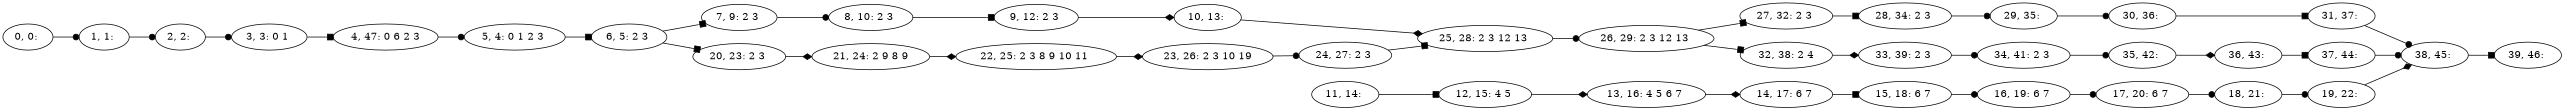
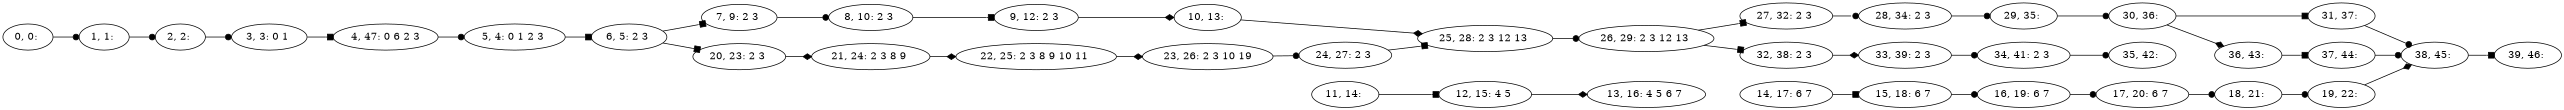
(1842, 16) -> (1842, 16)
(1786, 55) -> (1786, 55)
(2191, 55) -> (2191, 34)
(871, 57) -> (871, 57)
(1718, 94) -> none
